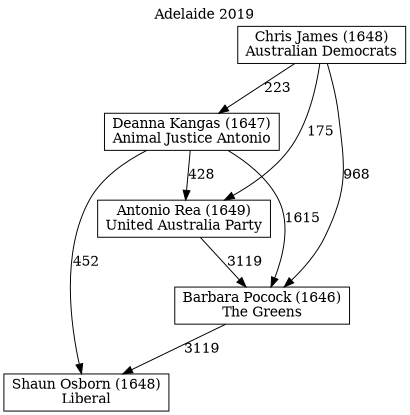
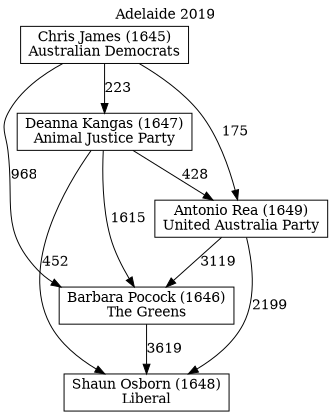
(322, 45) -> (105, 45)
(192, 132) -> (105, 132)
none -> (248, 314)
(202, 349) -> (165, 349)
